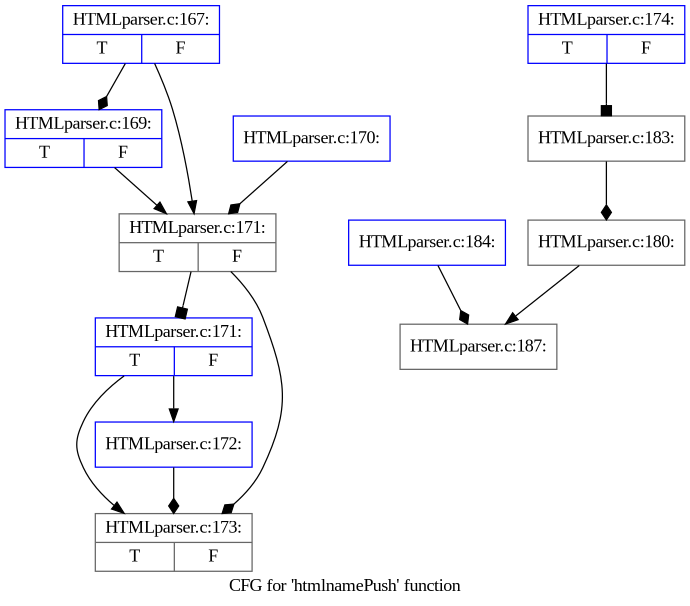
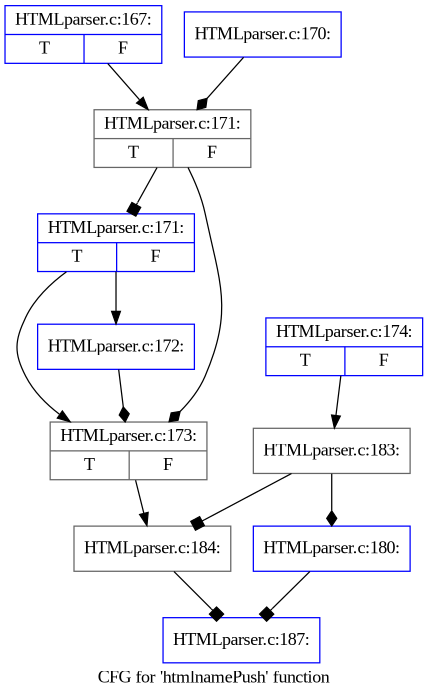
(606, 83) -> (338, 396)
(83, 139) -> none
(427, 243) -> (152, 549)
(606, 243) -> (332, 549)
(449, 288) -> (193, 590)
(547, 291) -> (291, 590)
(478, 347) -> (241, 640)
none -> (140, 497)
none -> (248, 497)
